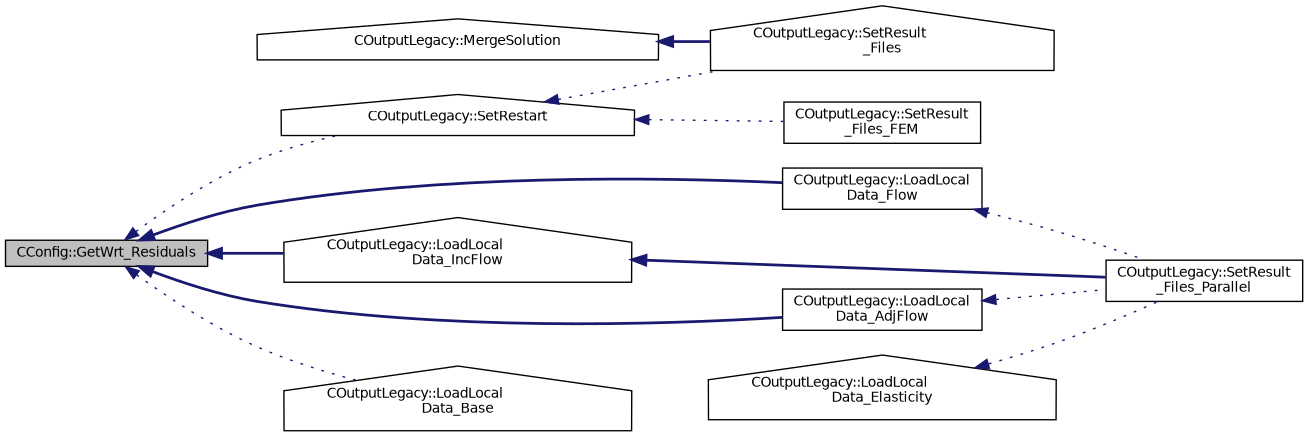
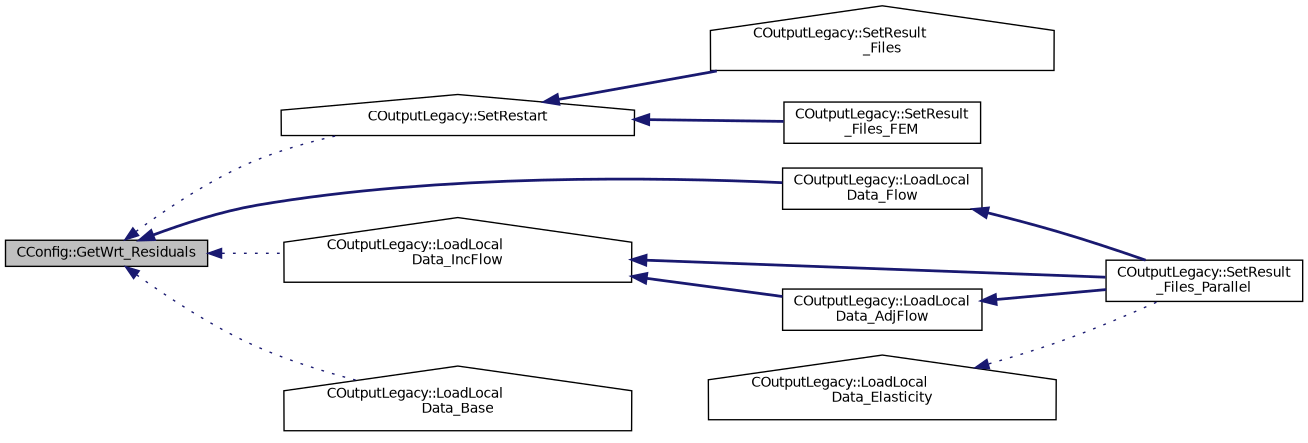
(458, 42) -> none
(637, 85) -> (637, 85)
(716, 121) -> (716, 121)
(1067, 234) -> (1067, 234)
(253, 253) -> (253, 253)
(1051, 295) -> (1051, 295)
(465, 321) -> (714, 287)
